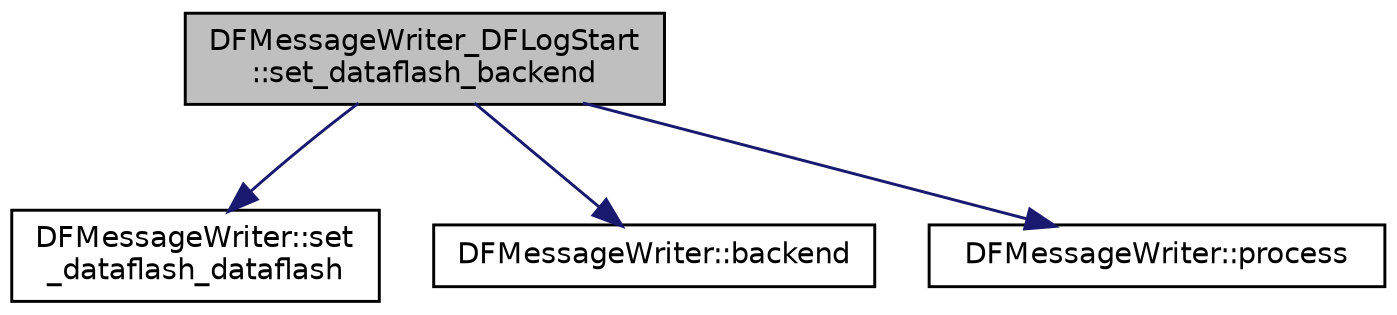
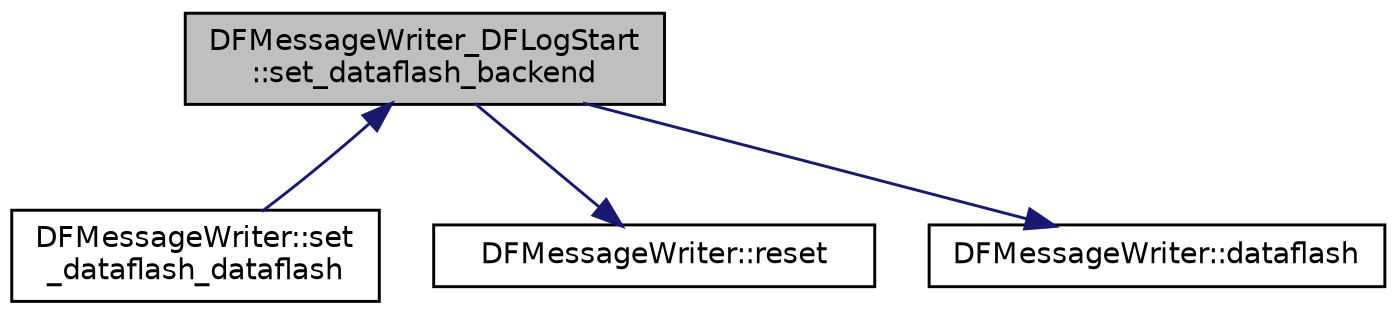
(304, 146) -> (317, 168)
(654, 256) -> (654, 256)
(1157, 256) -> (1157, 256)
